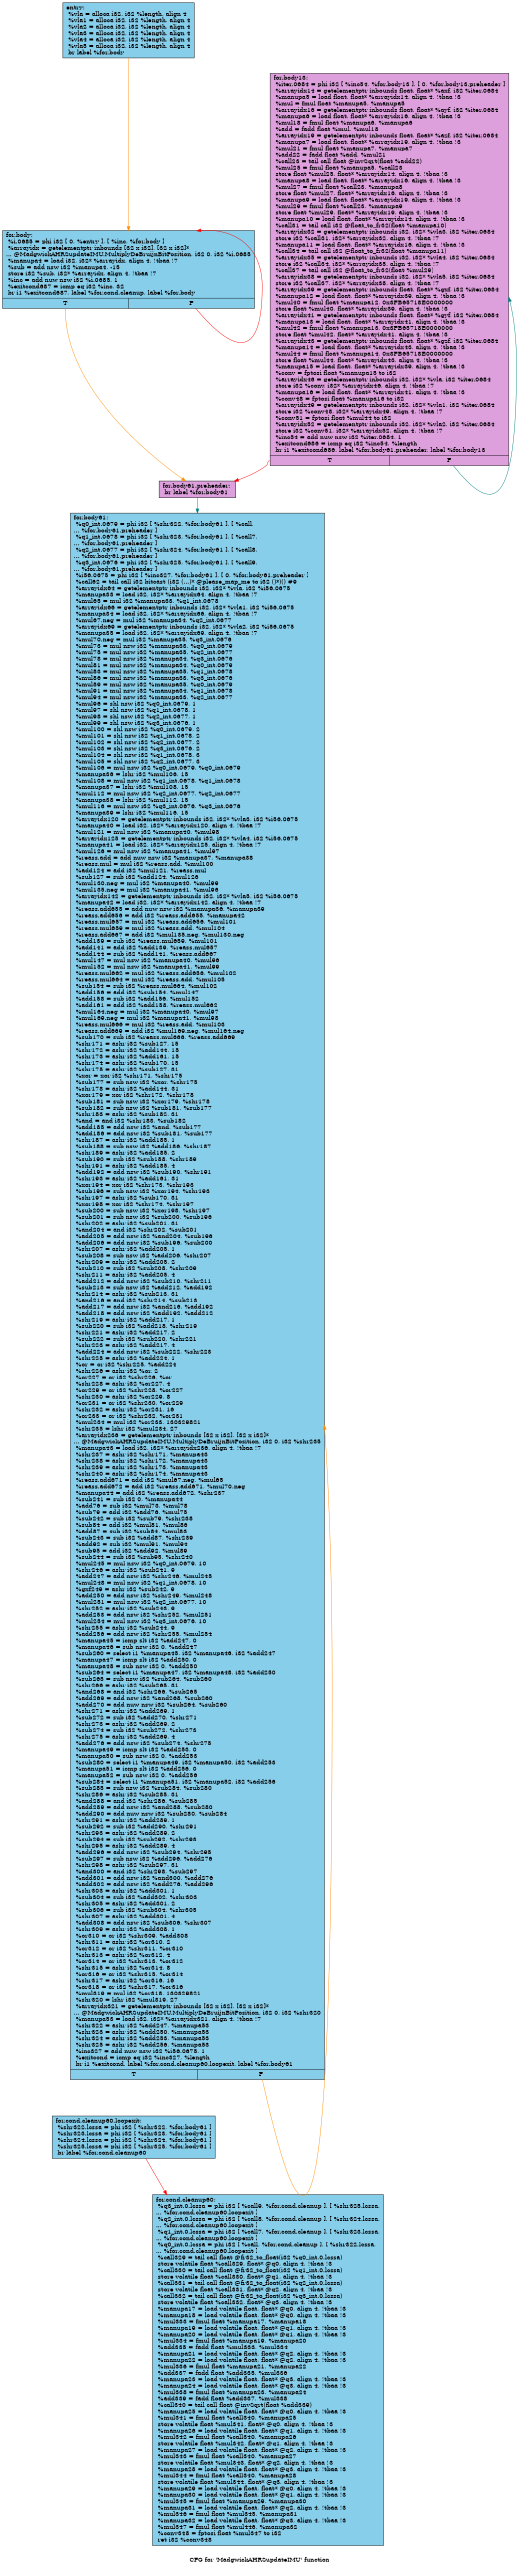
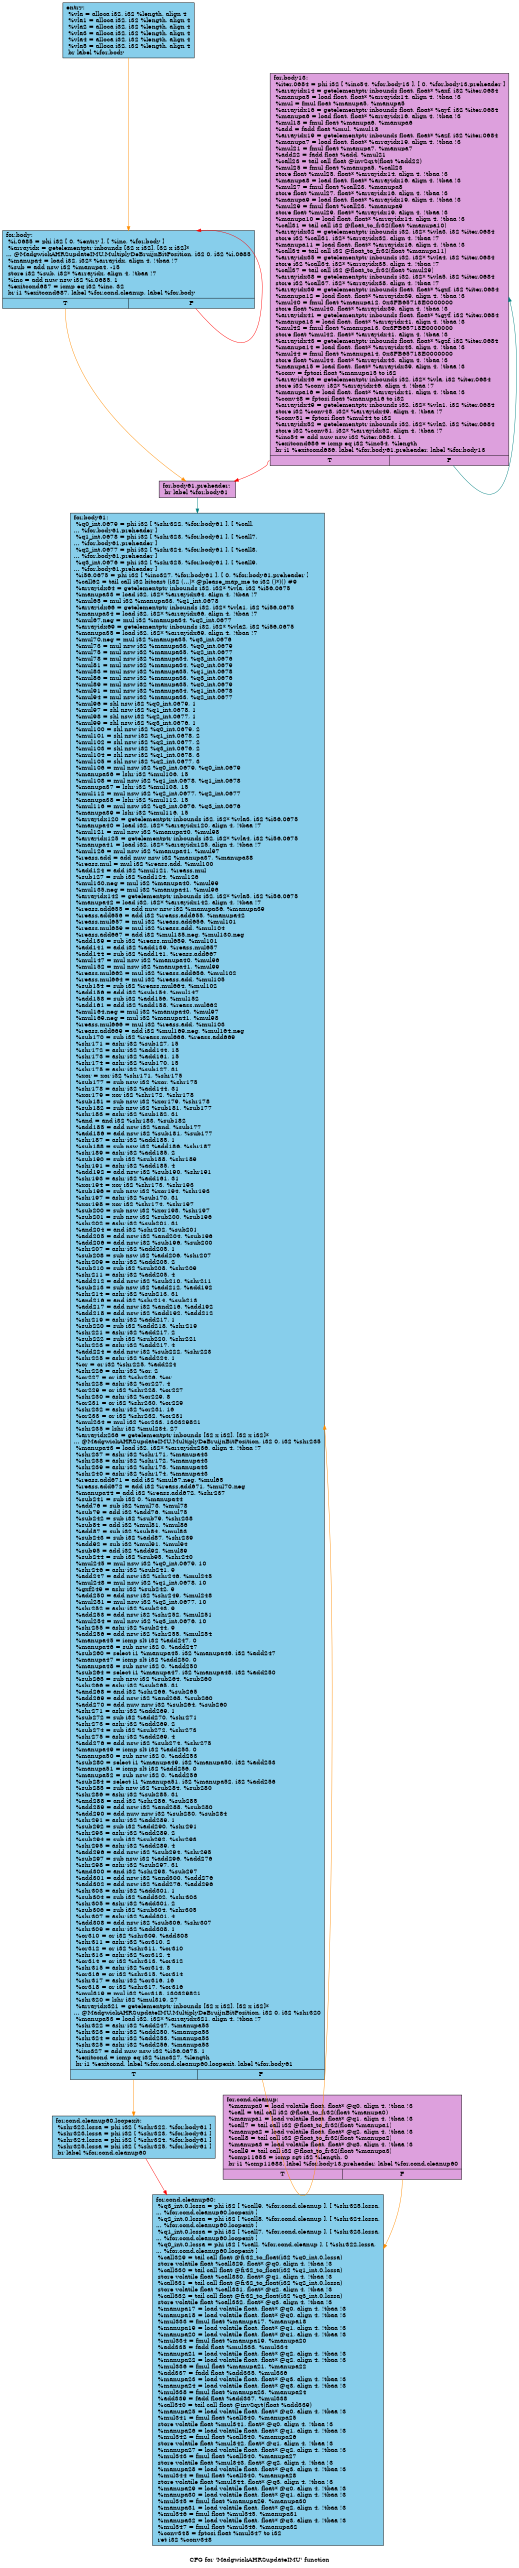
none -> (134, 2096)
none -> (342, 2137)
(227, 2527) -> (227, 2527)
